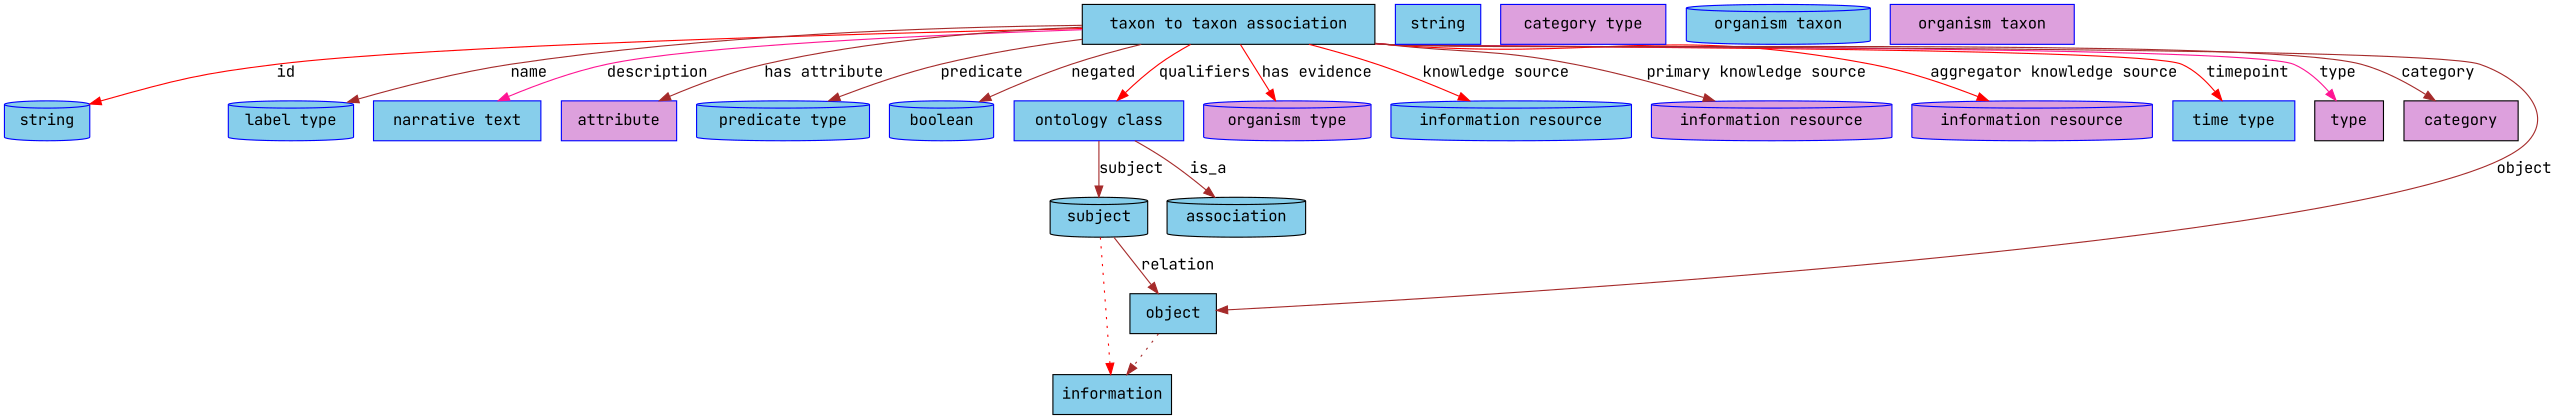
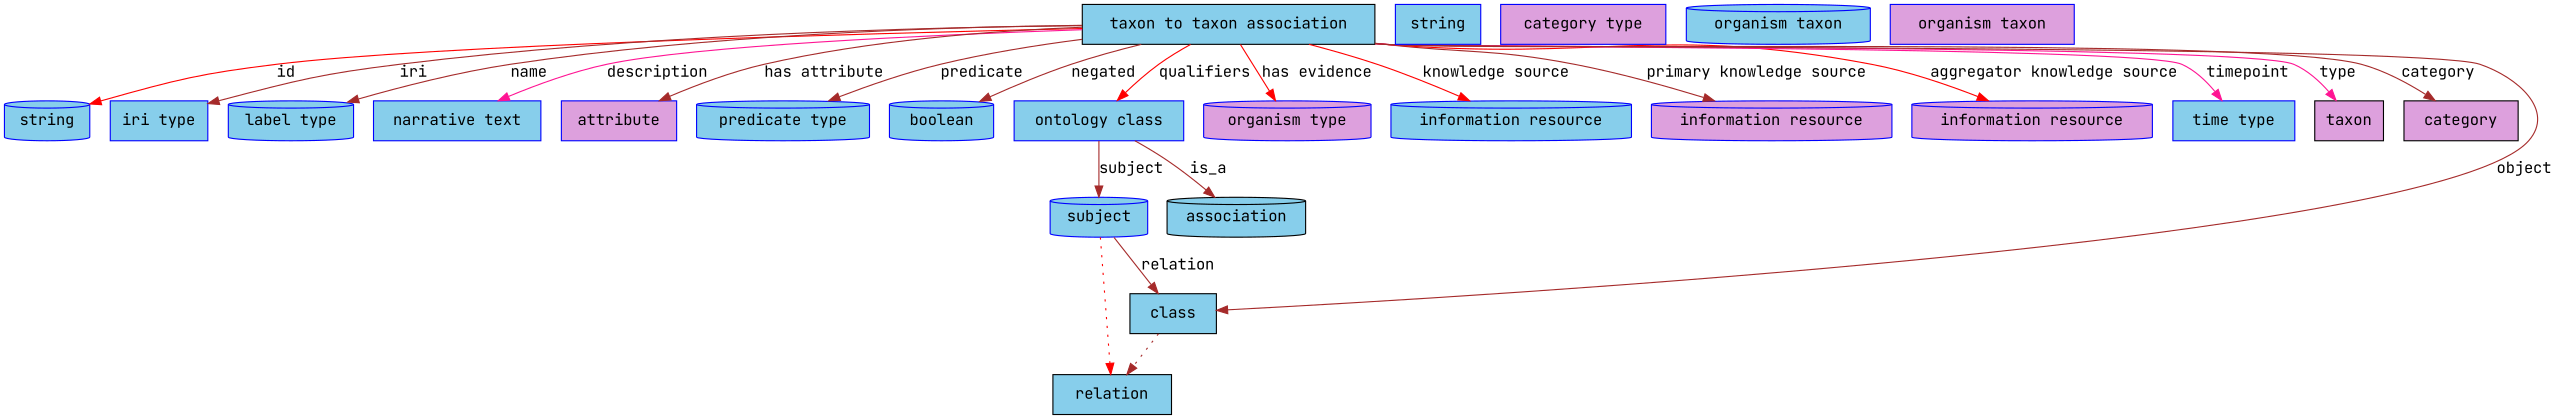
(1800, 49) -> (1800, 49)
none -> (159, 121)
(2349, 121) -> (2349, 121)
(1099, 217) -> (1099, 217)
(1173, 314) -> (1173, 314)
(1112, 395) -> (1112, 395)
